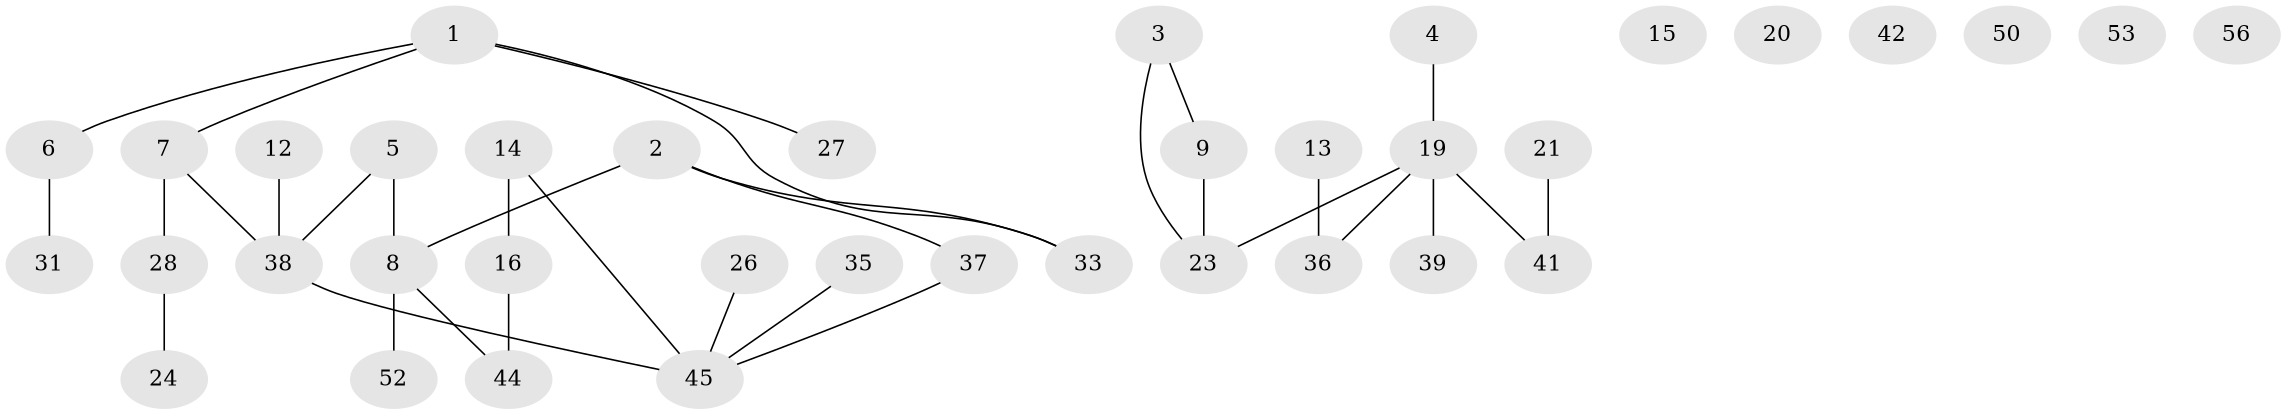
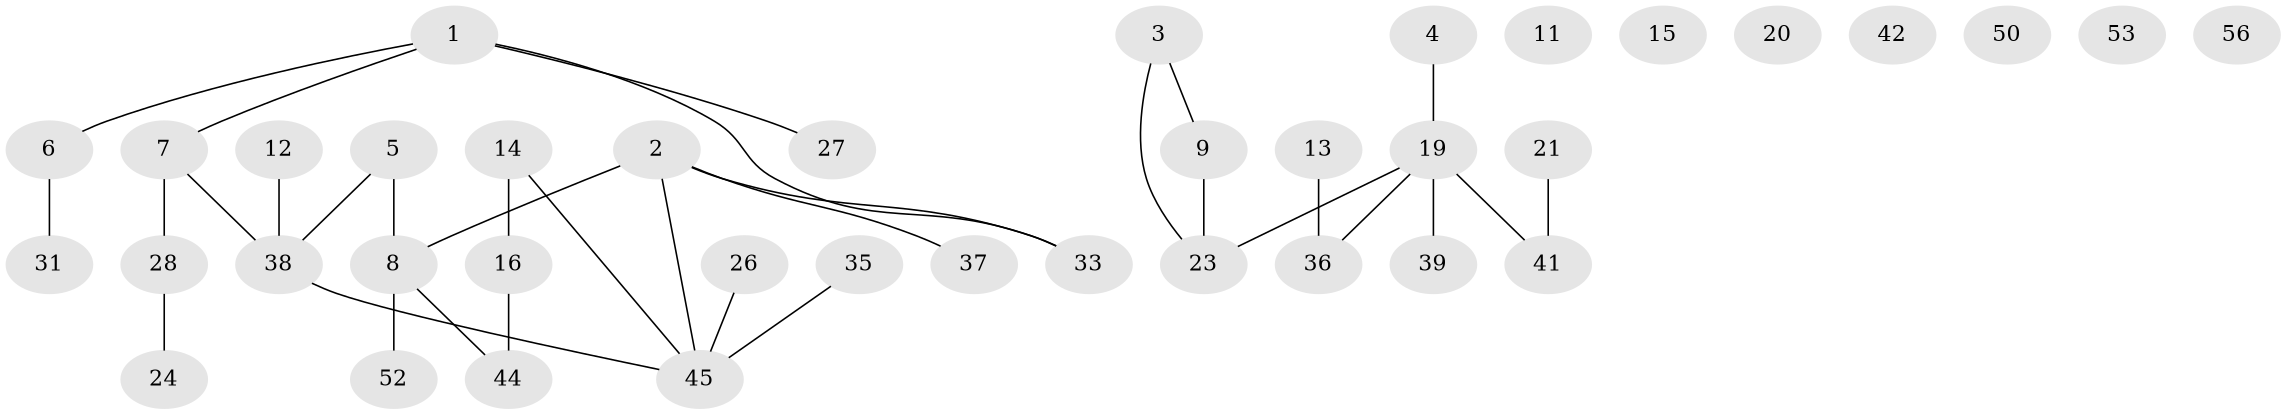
none -> (1548, 35)
(839, 325) -> (678, 265)
